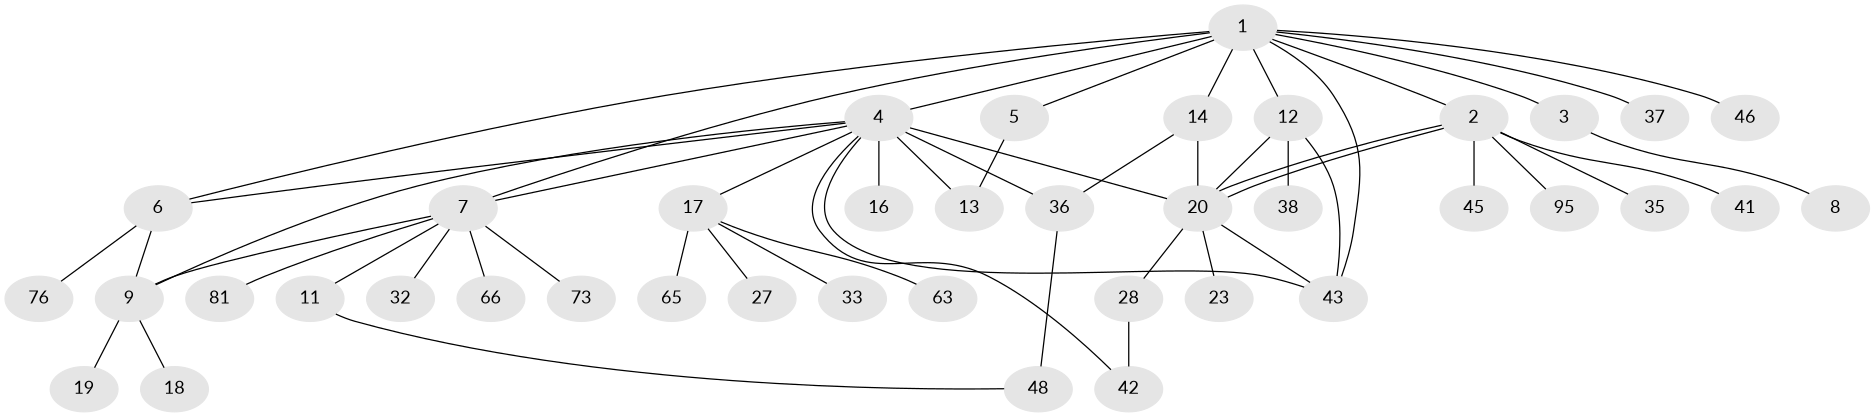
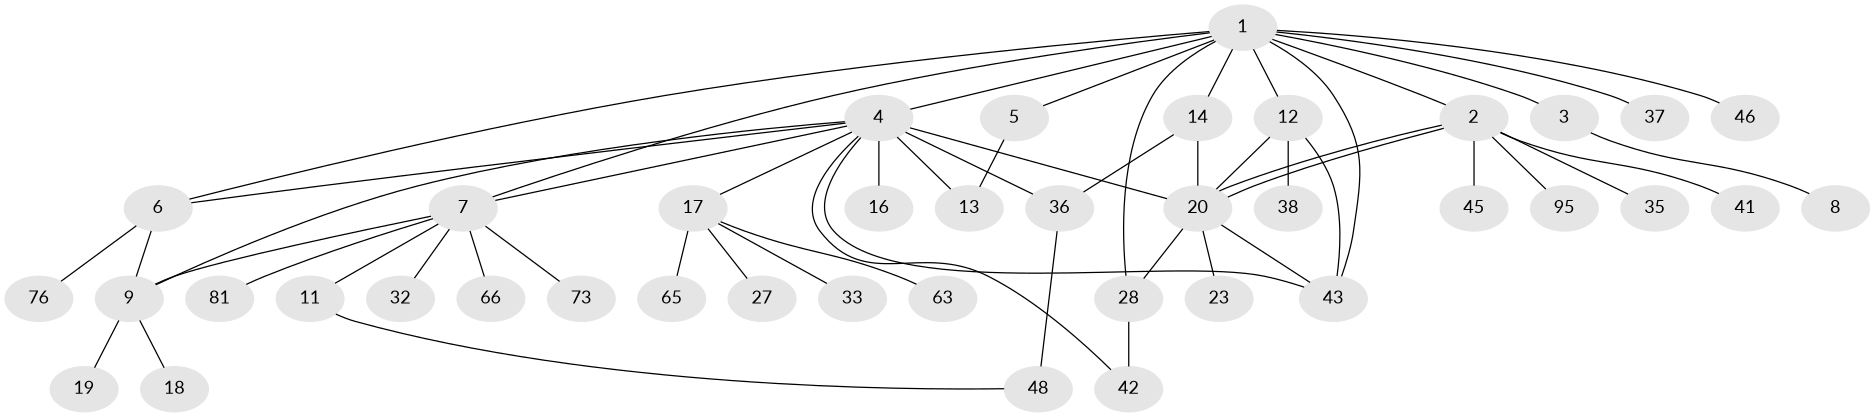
none -> (1134, 142)
